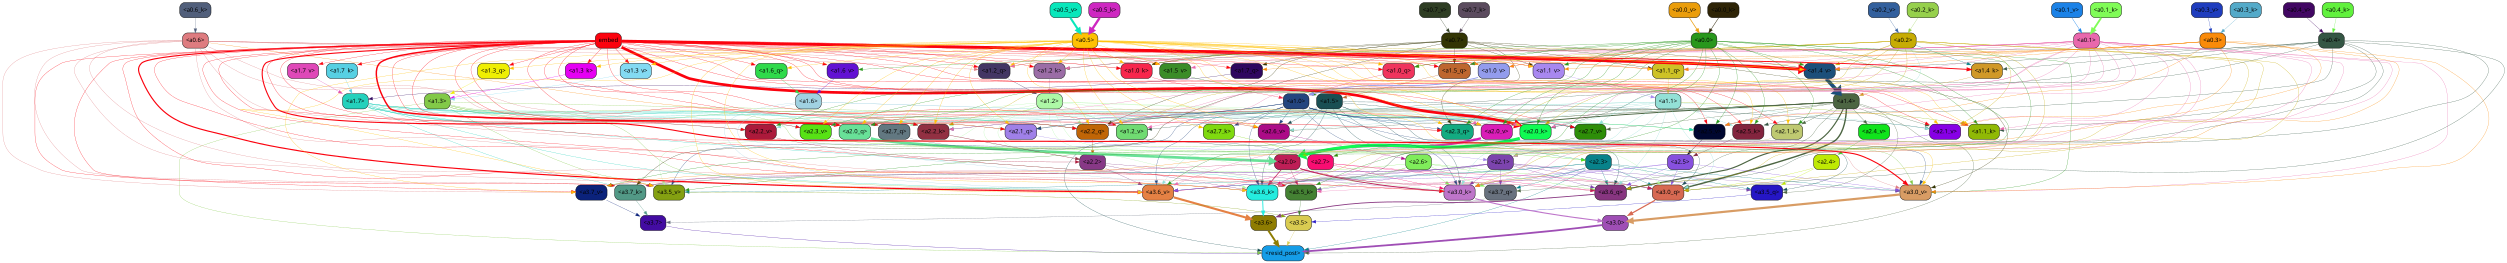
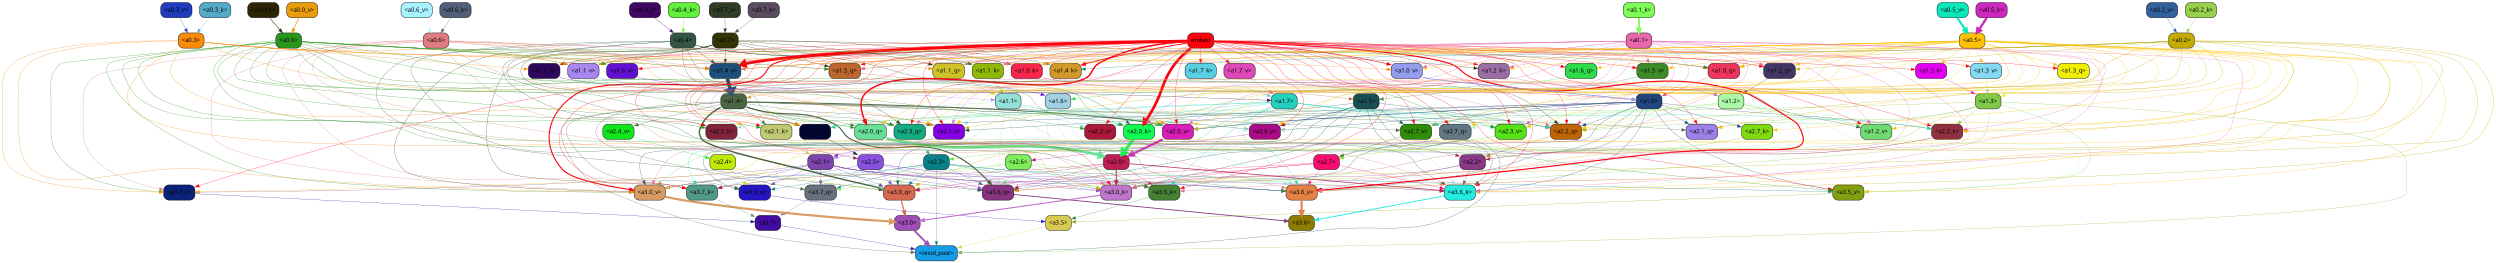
none -> (417, 10)
(2067, 10) -> none
(1774, 91) -> (1837, 94)
(1823, 110) -> (997, 84)
none -> (1105, 148)
(1272, 236) -> none
